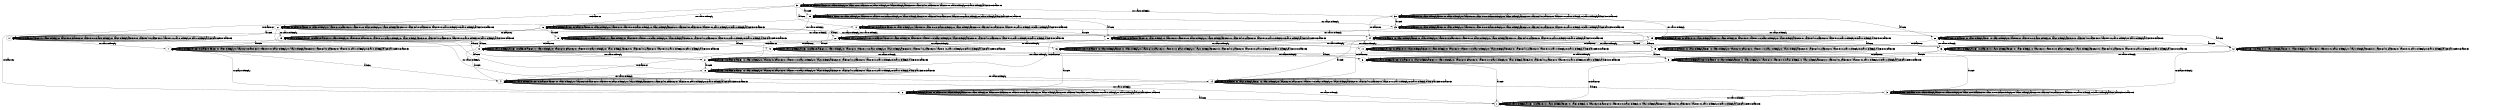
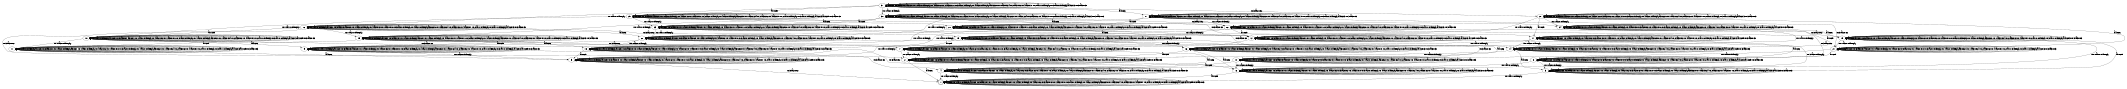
(592, 55) -> (1536, 57)
(958, 76) -> (1541, 63)
